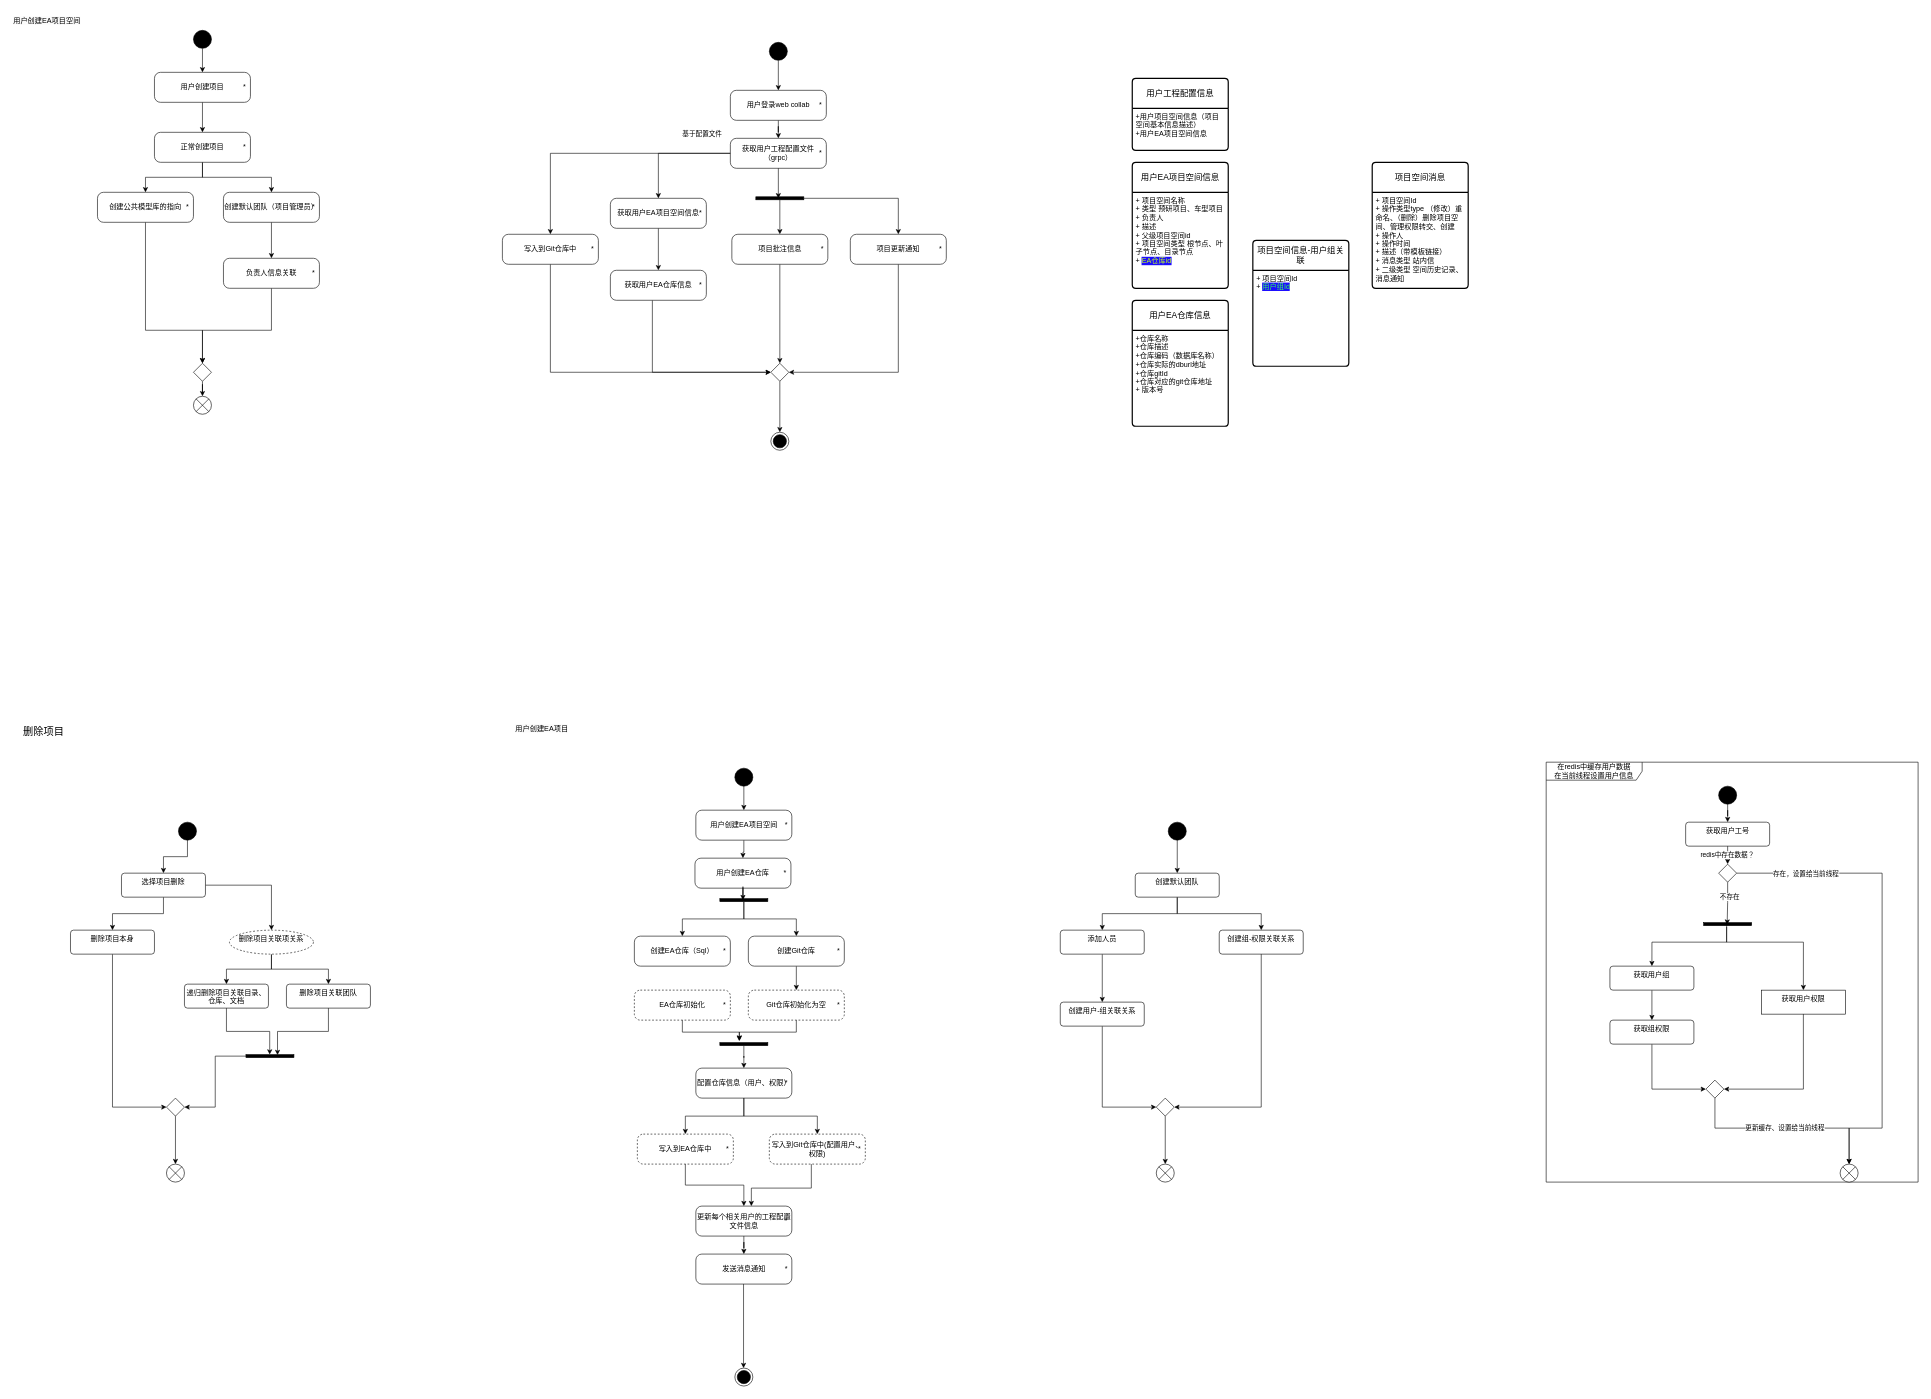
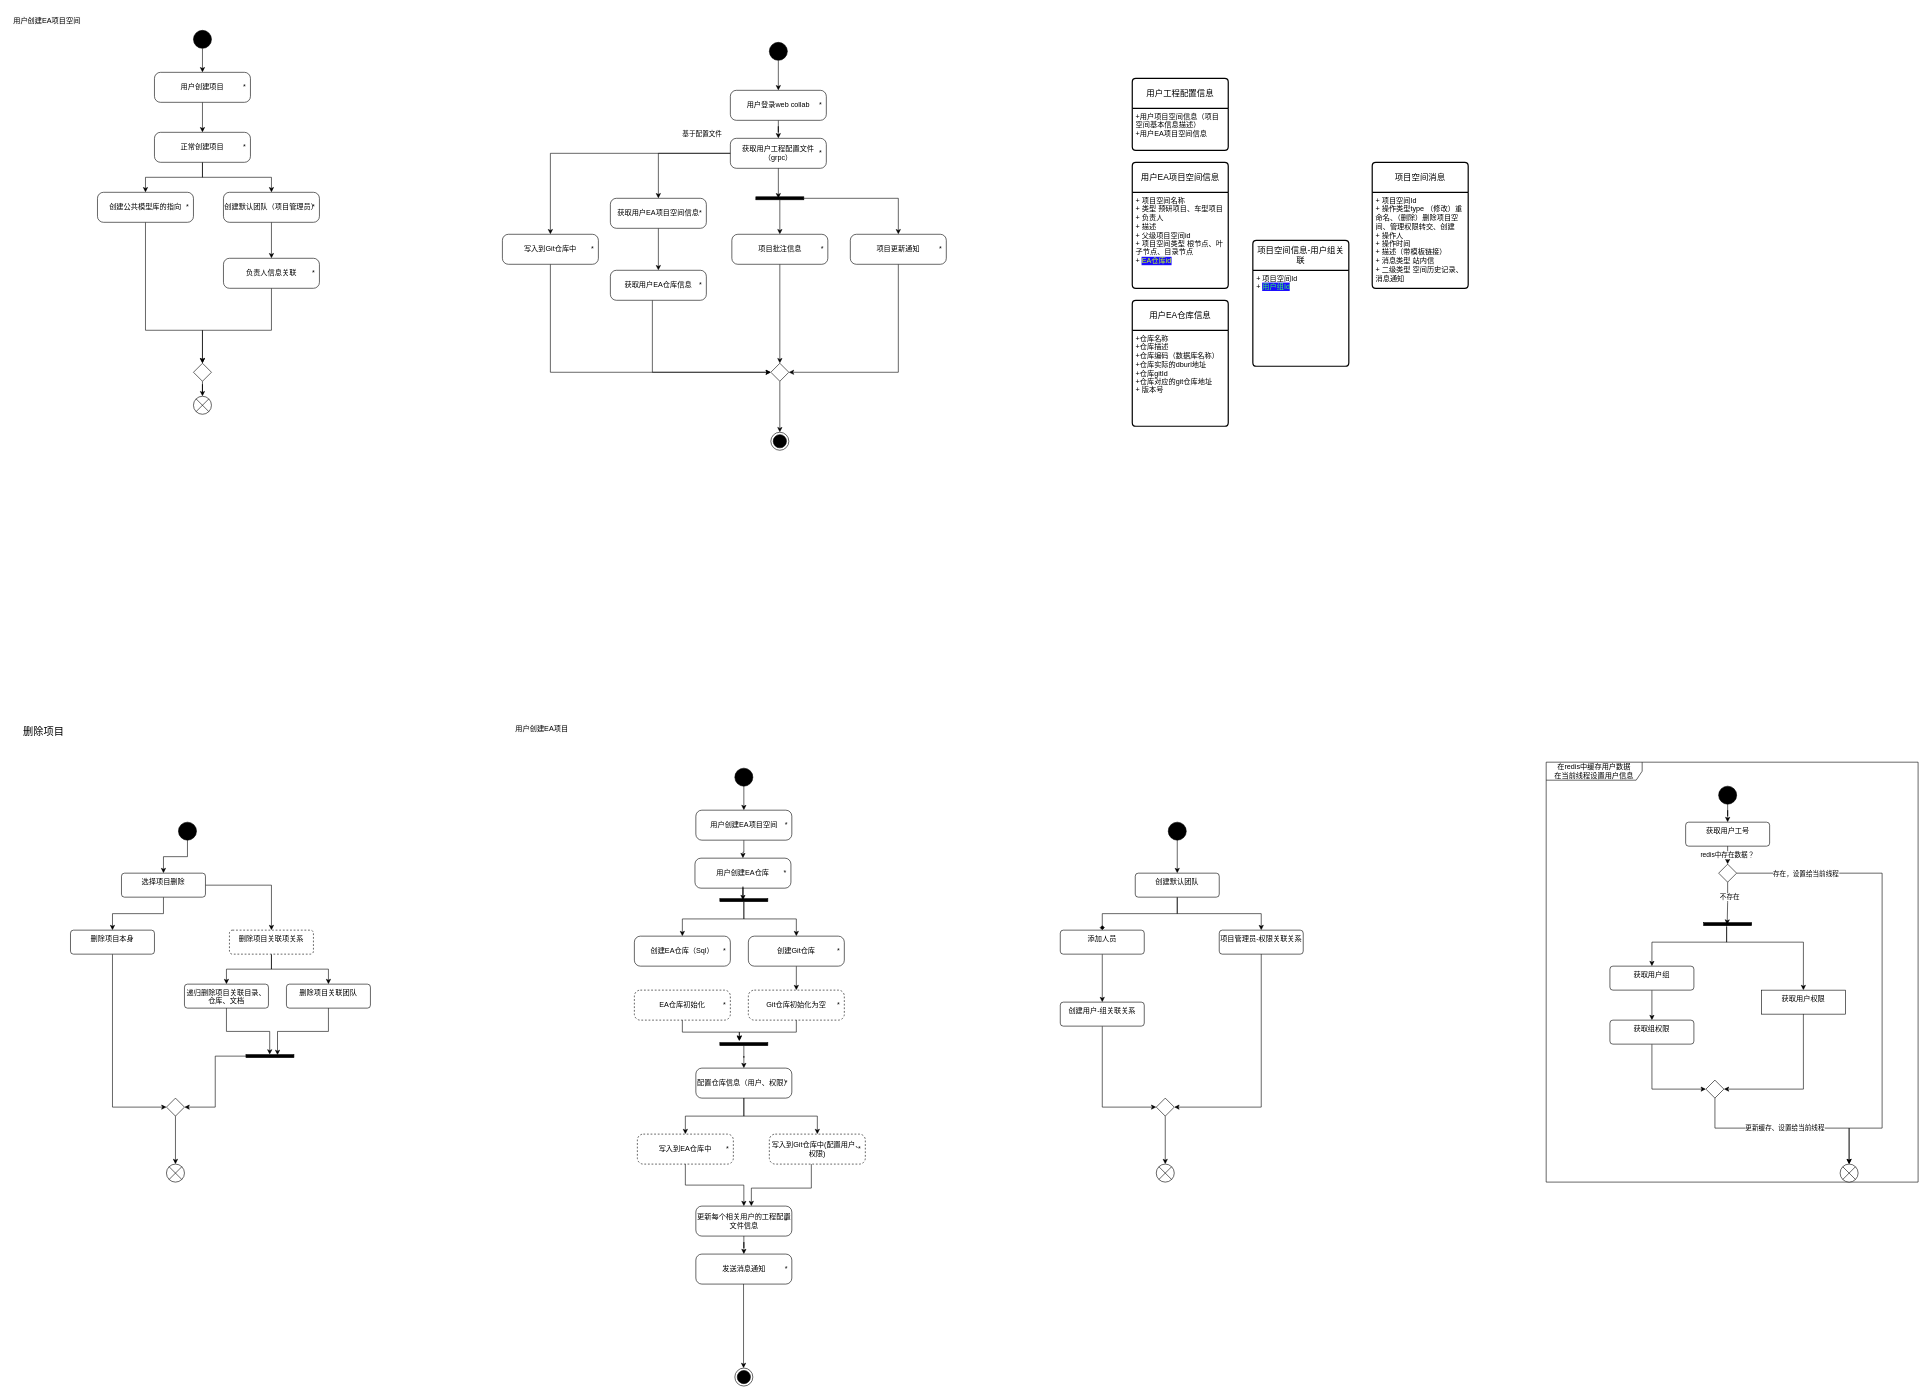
(1103, 924) -> (1103, 925)
(1262, 939) -> (1262, 943)
(272, 942) -> (272, 942)
